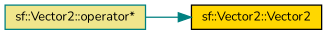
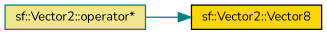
(257, 17) -> (257, 17)
